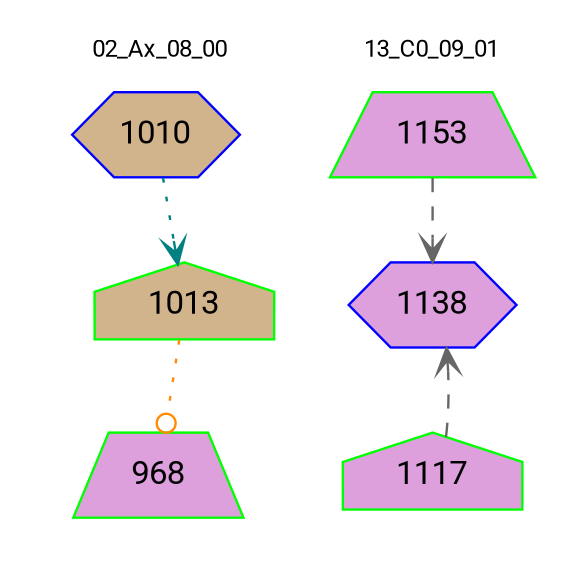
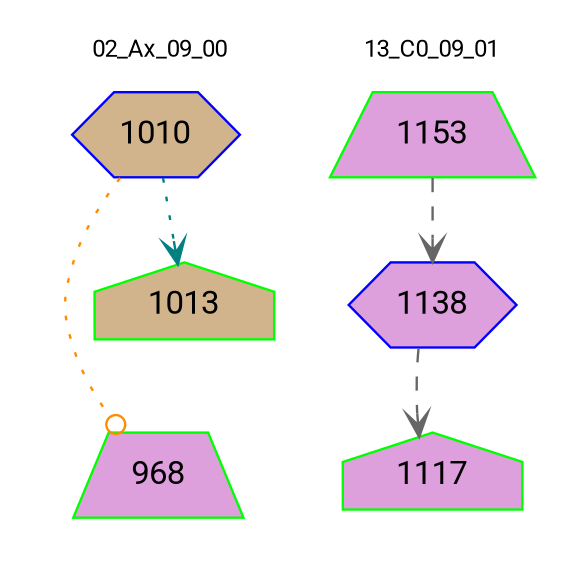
(161, 51) -> (161, 51)
(173, 377) -> (66, 296)
(448, 404) -> (417, 381)
